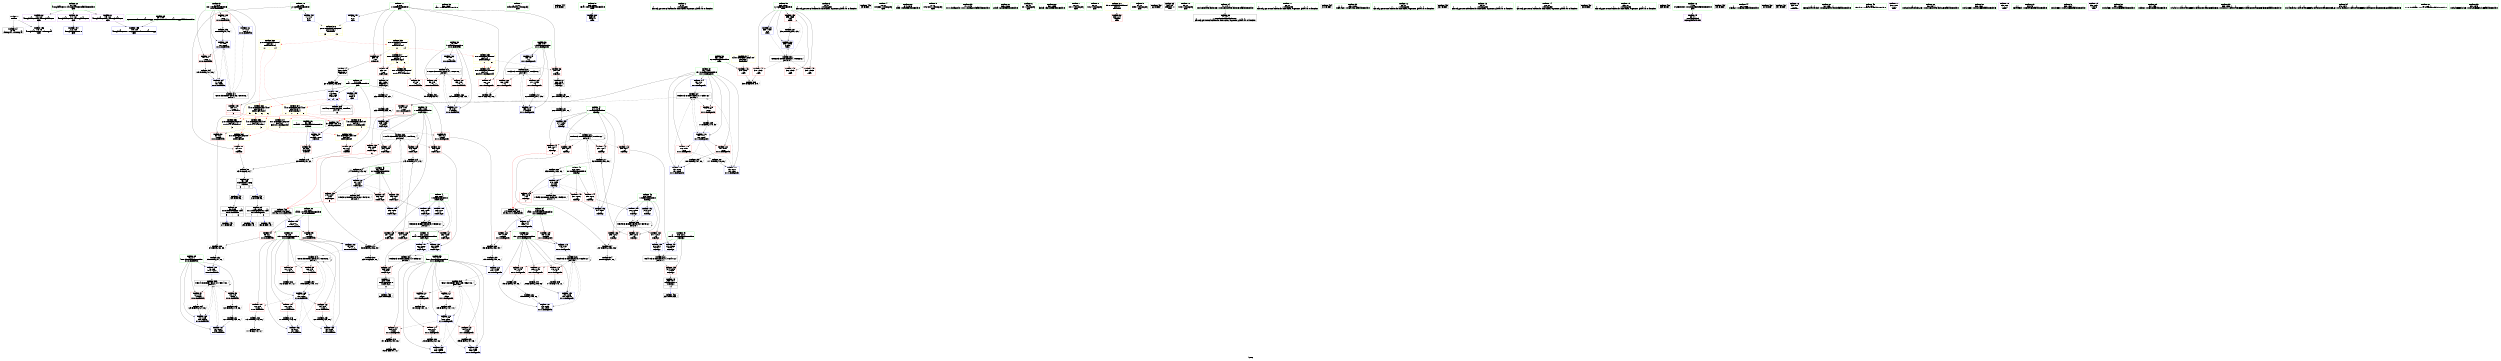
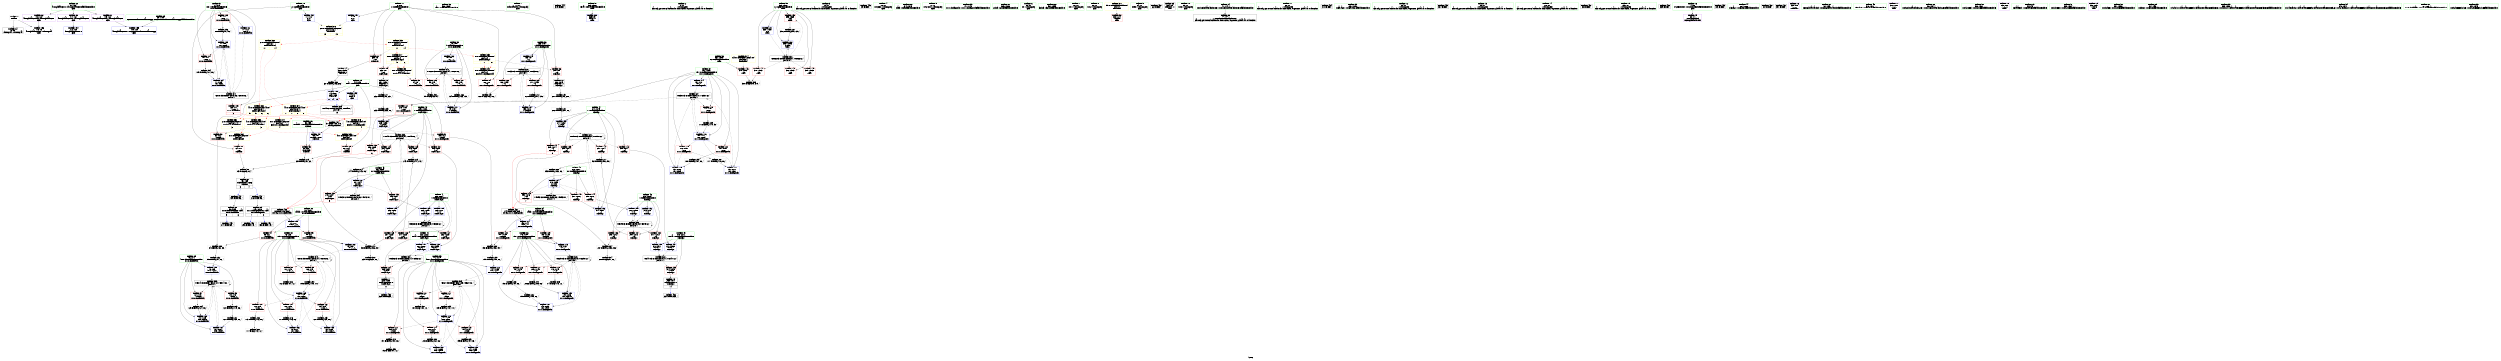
(691, 155) -> (679, 159)
(380, 197) -> none
